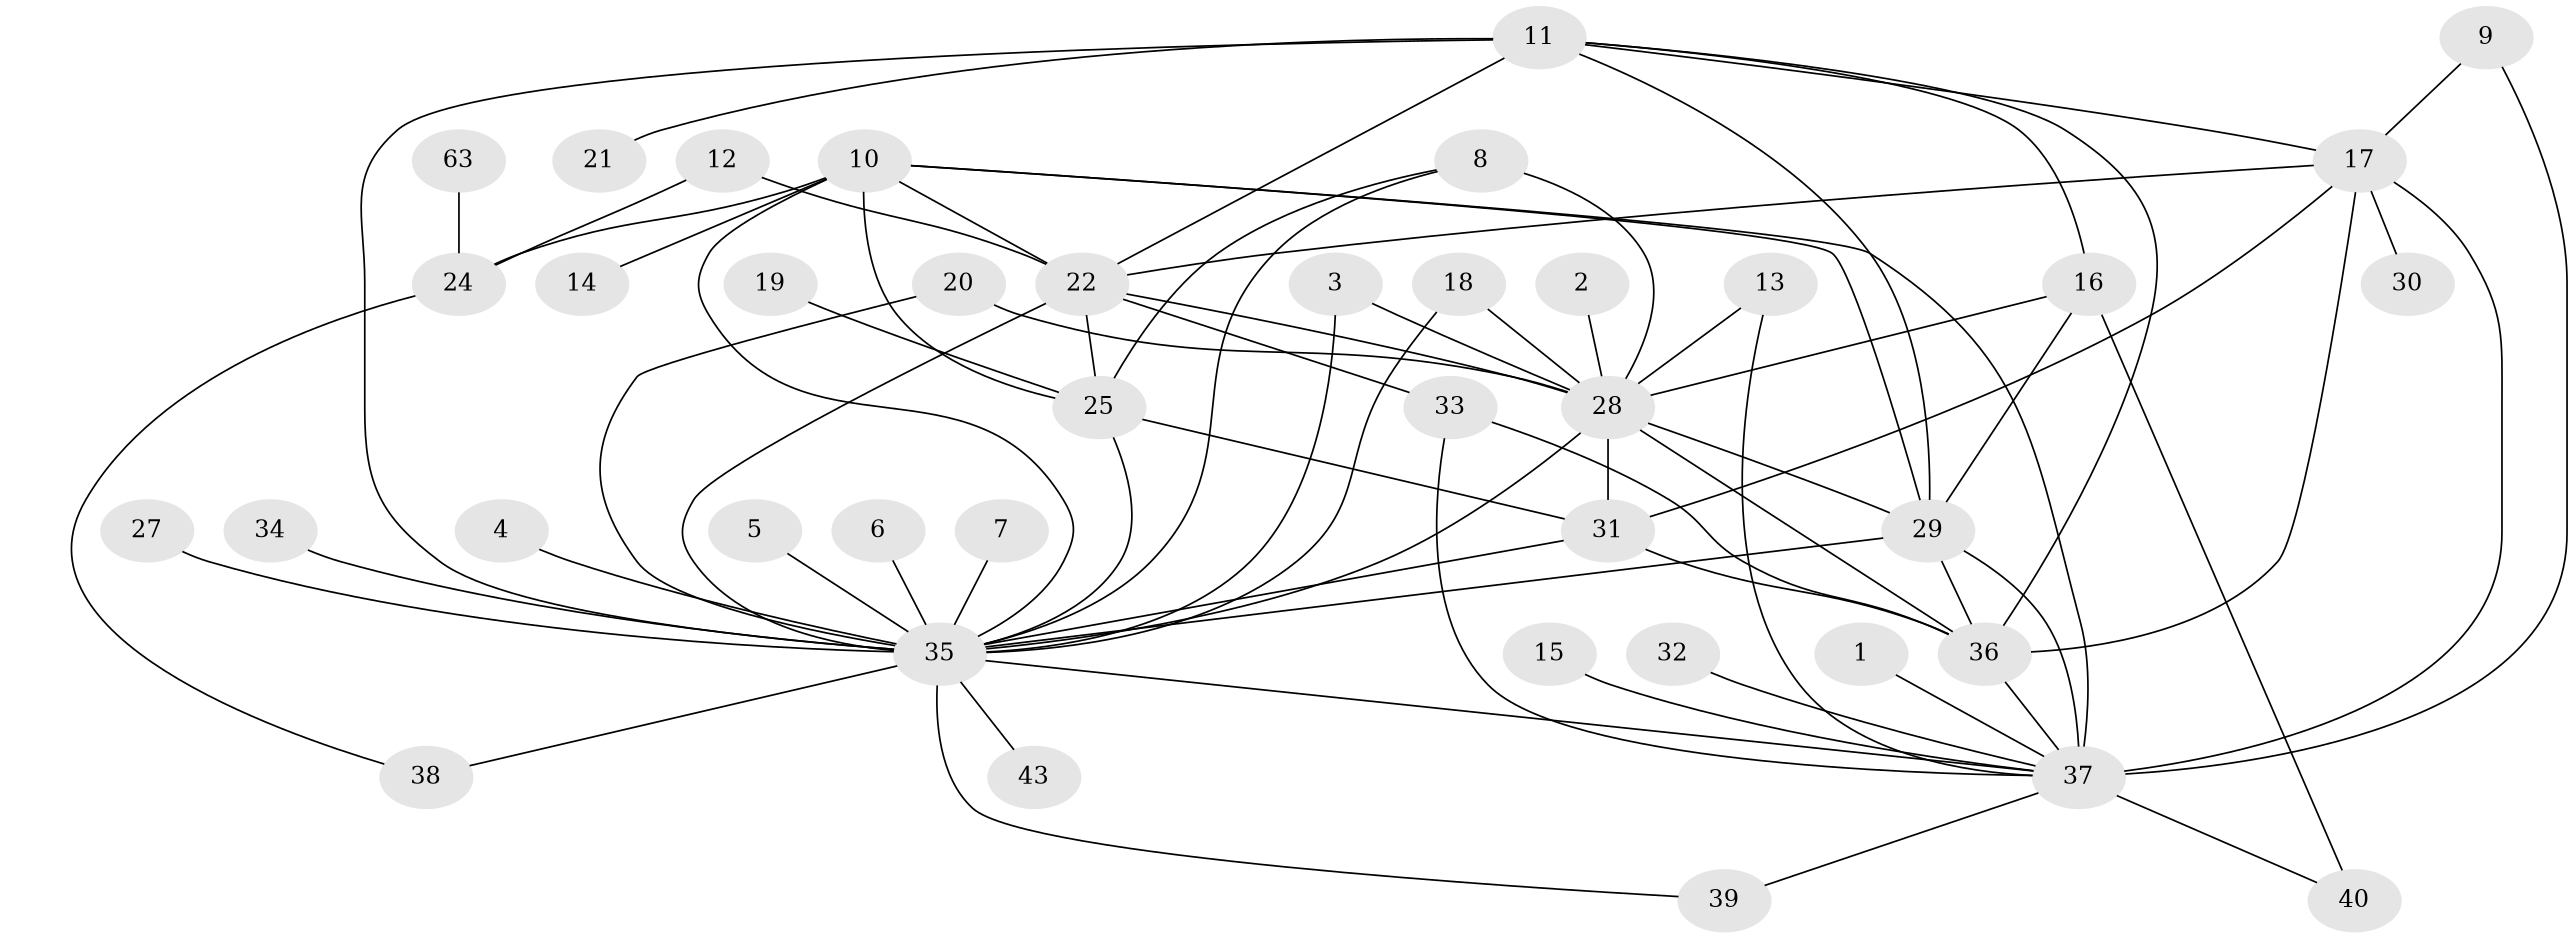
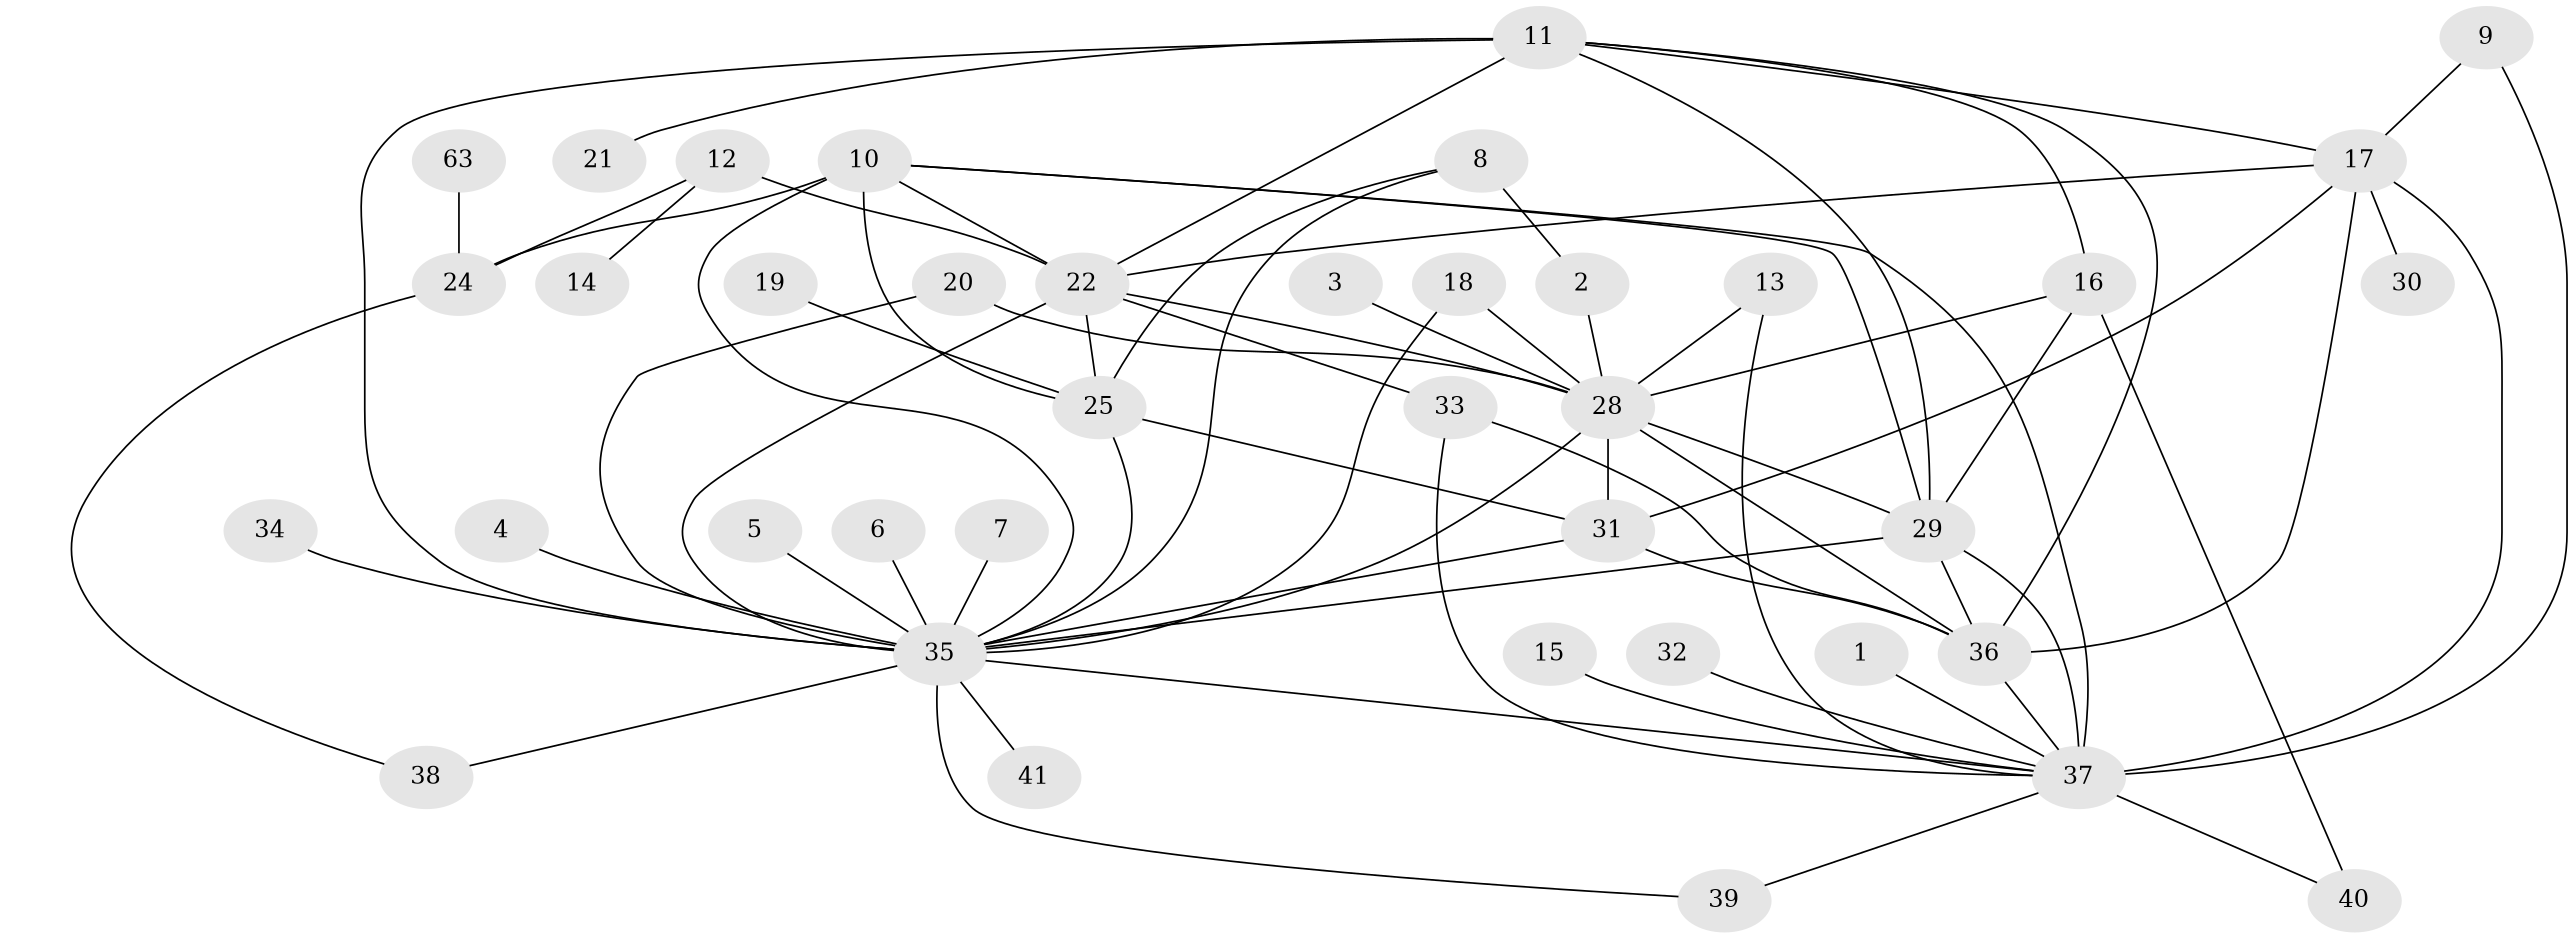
(723, 223) -> (639, 234)
(1640, 247) -> (1543, 236)
(147, 531) -> none
(1243, 567) -> none
(1034, 777) -> (1034, 777)
